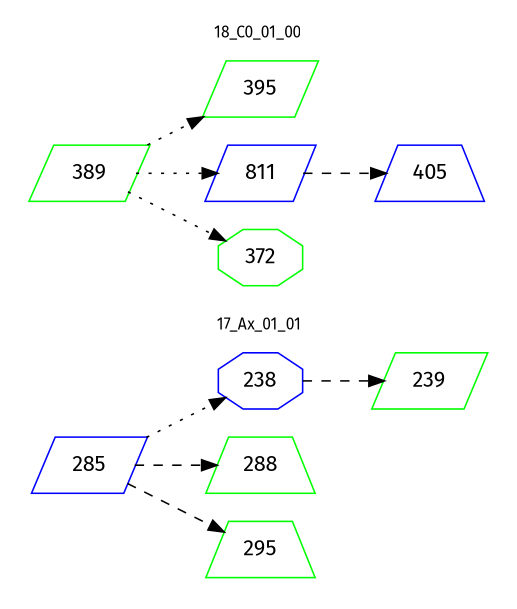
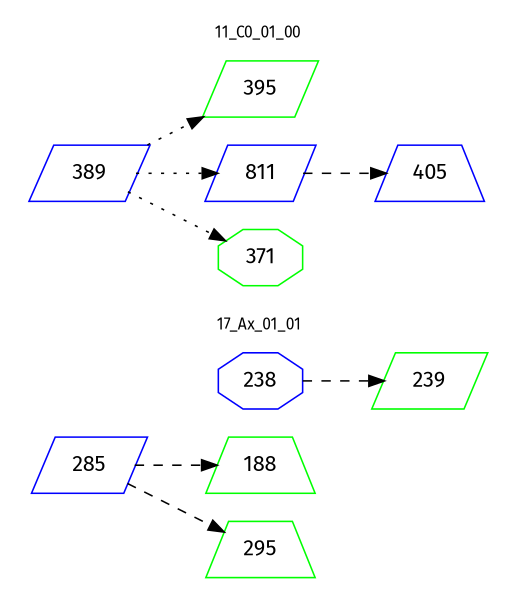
(258, 34) -> (258, 34)
(89, 173) -> (89, 173)
(260, 258) -> (260, 258)
(179, 421) -> none
(260, 465) -> (260, 465)
